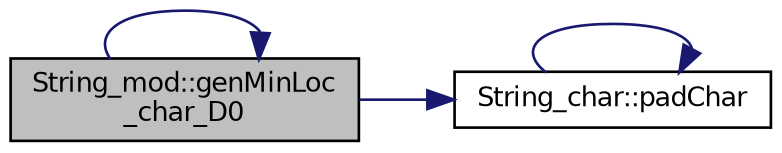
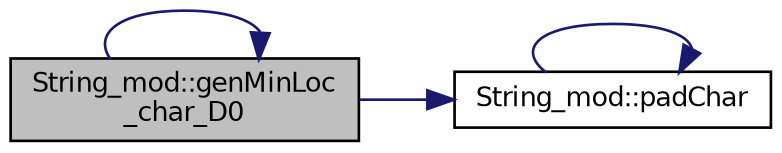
(613, 100) -> (613, 100)
